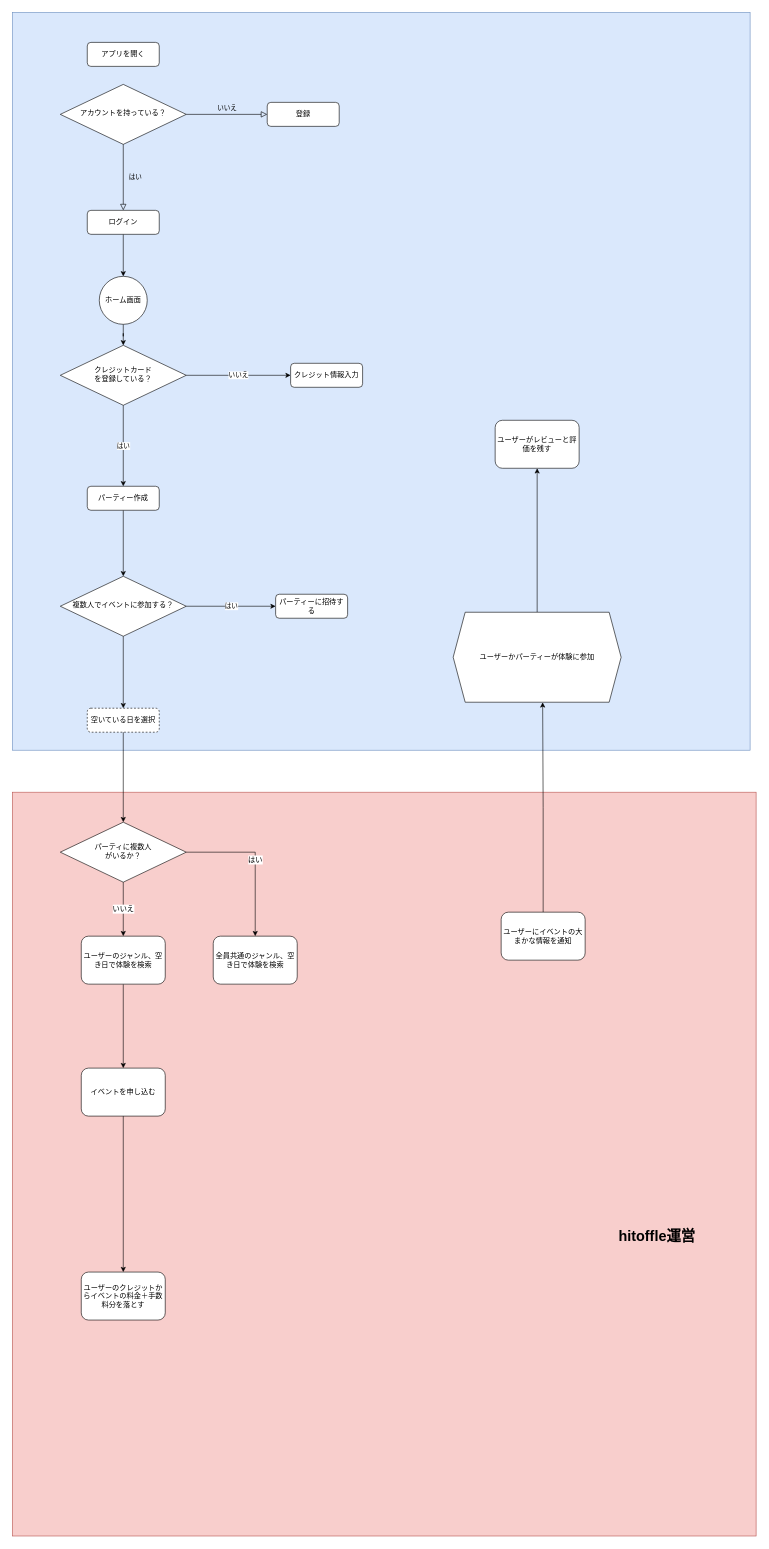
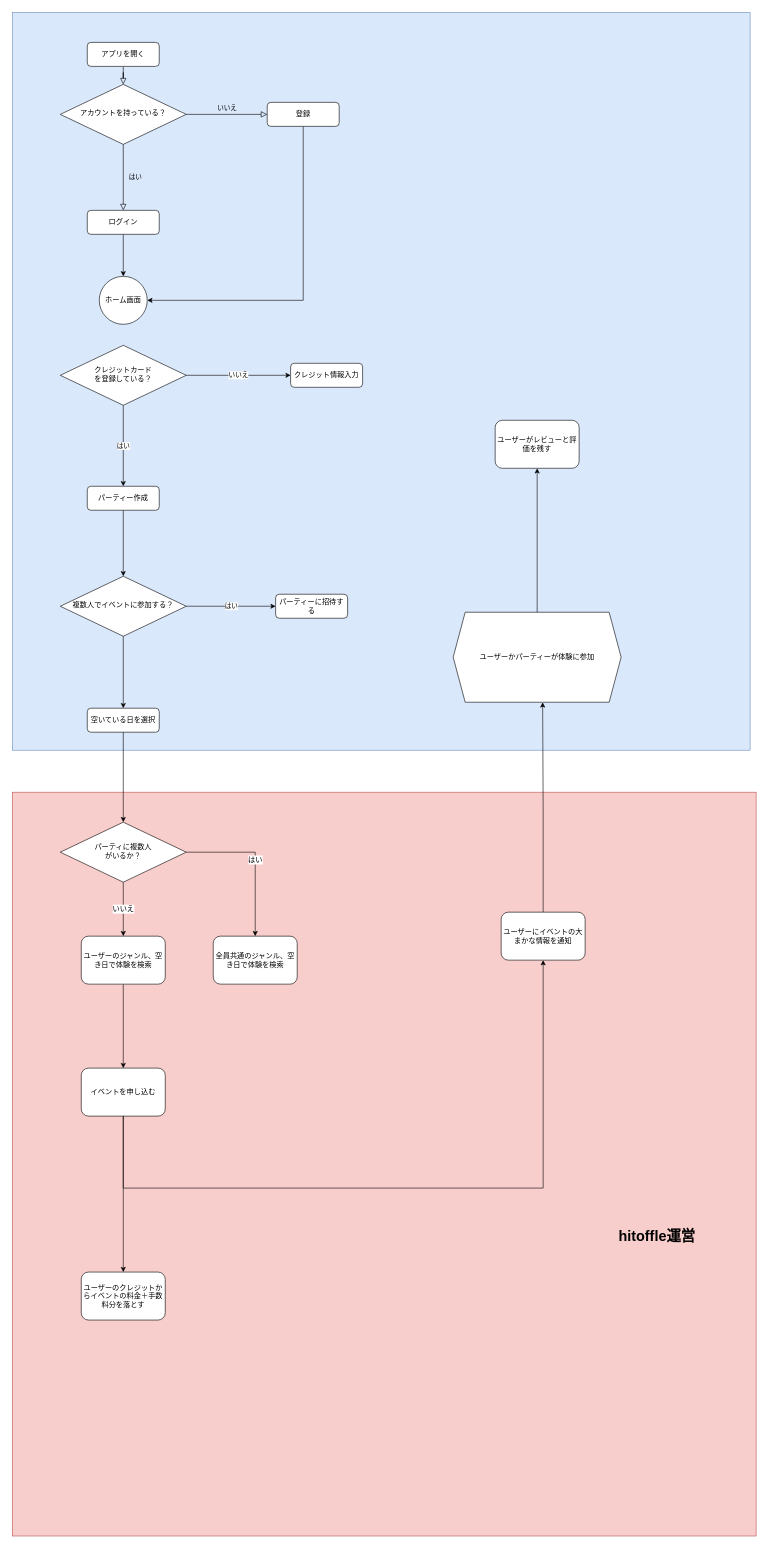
none -> (123, 77)
none -> (303, 300)
(123, 333) -> none
(123, 720) -> (123, 720)
none -> (543, 965)
